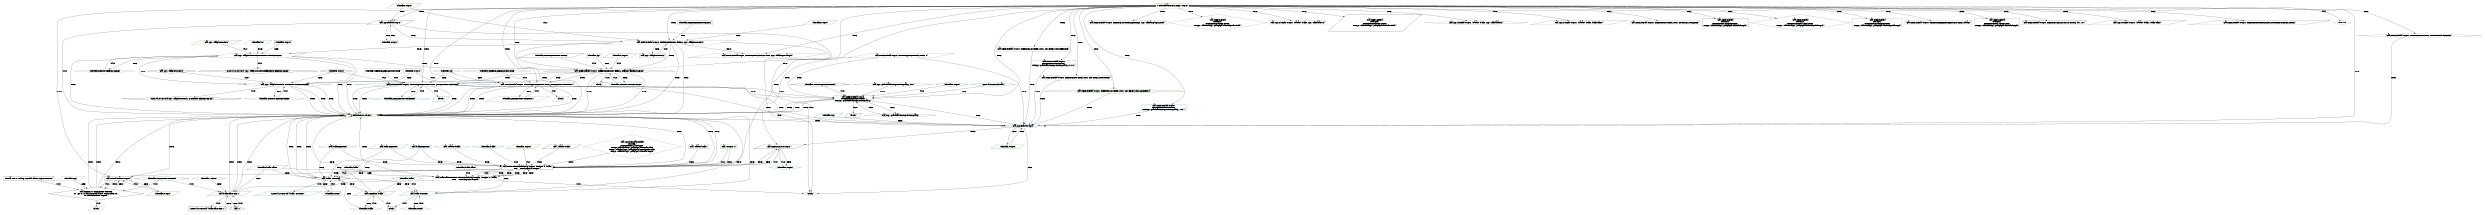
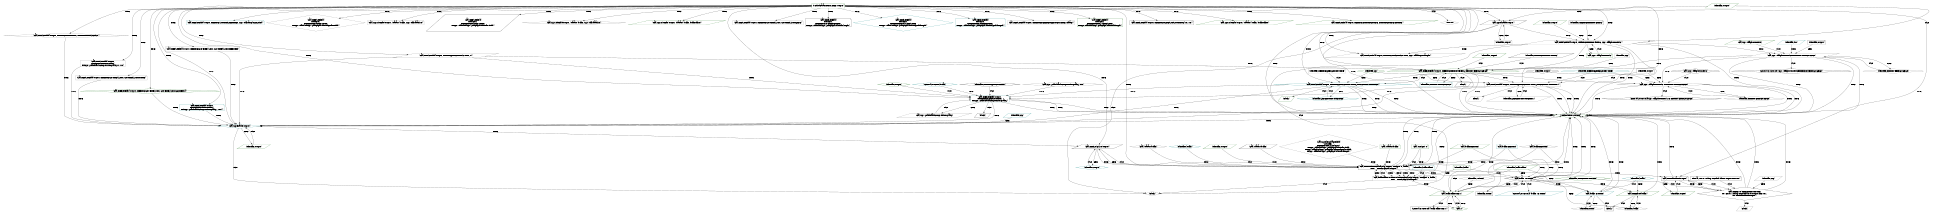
none -> (376, 9)
(65, 71) -> (1354, 71)
(900, 115) -> (934, 115)
